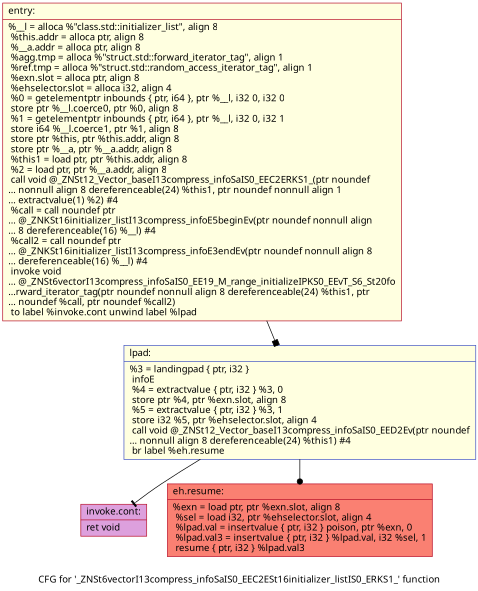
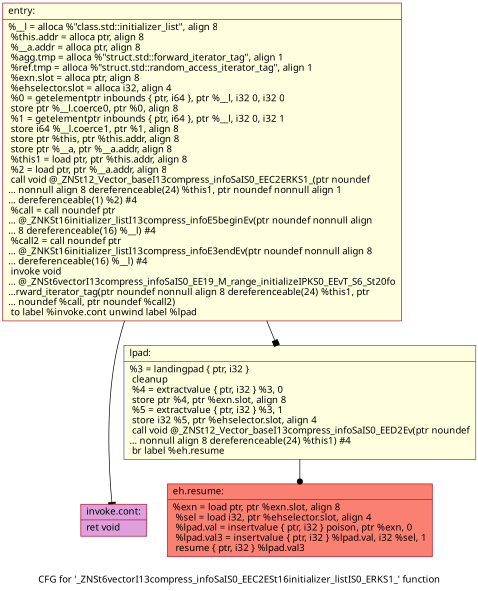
(64, 200) -> (73, 200)
(142, 380) -> (149, 380)
(167, 480) -> (110, 410)
